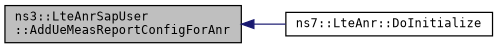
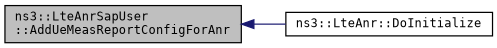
(389, 24) -> (389, 24)
